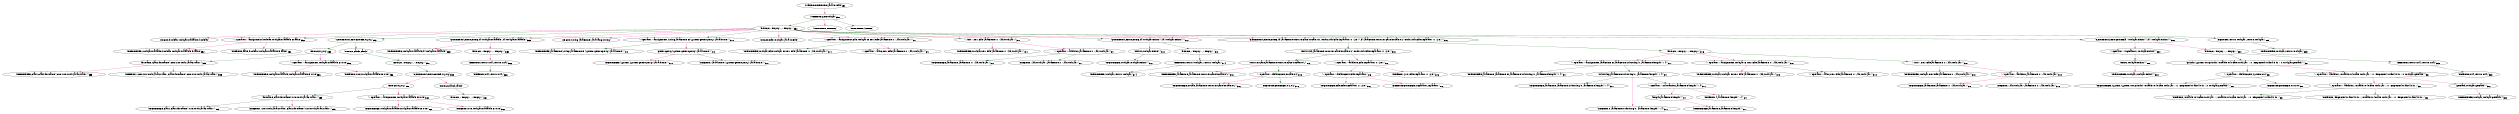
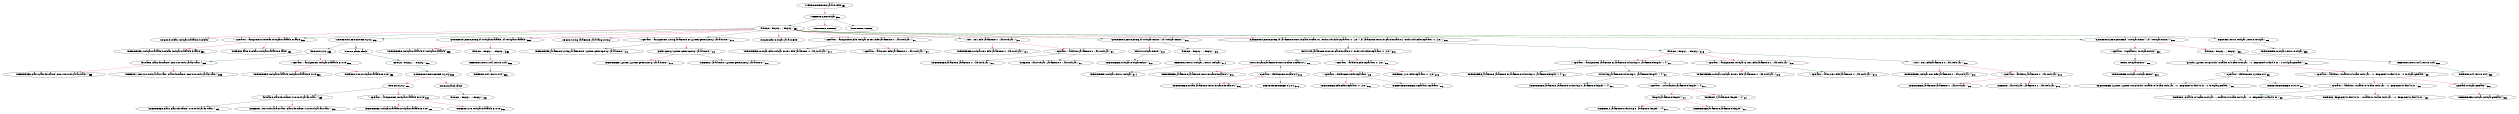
(1279, 68) -> (1281, 69)
(1381, 80) -> (1381, 80)
(1633, 91) -> (1652, 103)
